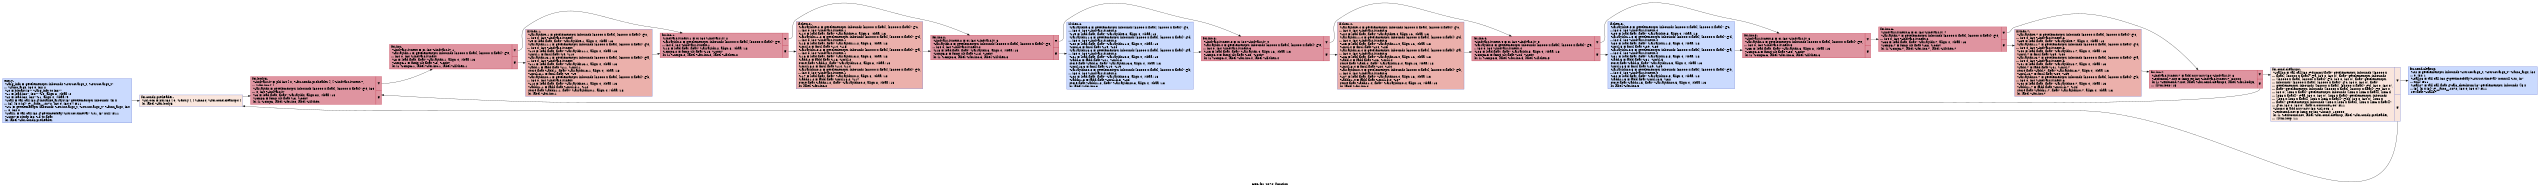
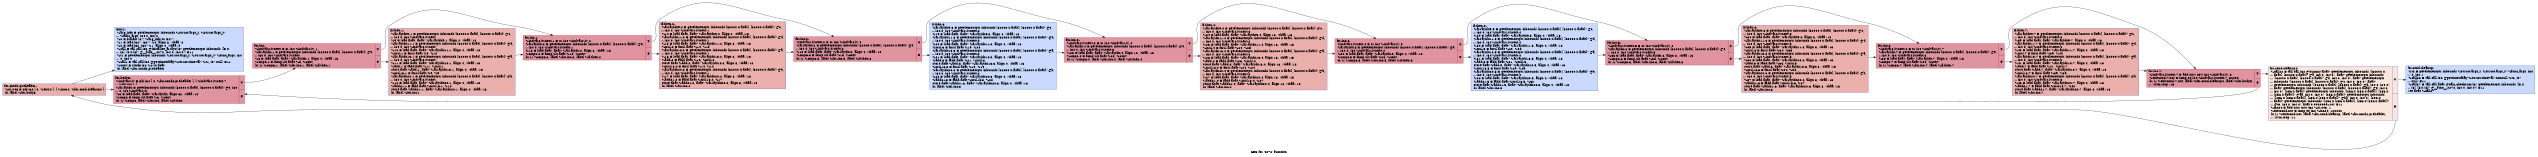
none -> (1805, 59)
(135, 101) -> (92, 77)
(191, 101) -> (54, 90)
